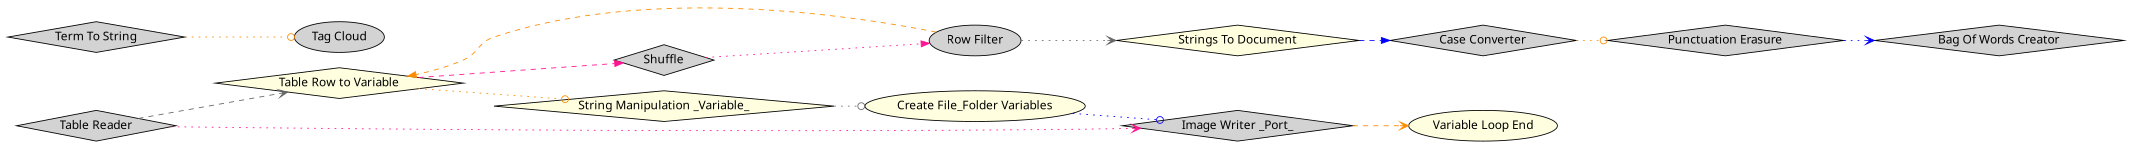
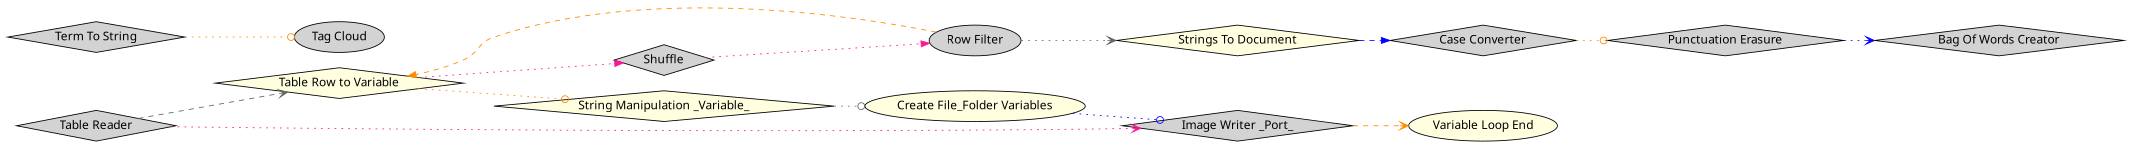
(516, 71) -> (516, 71)
